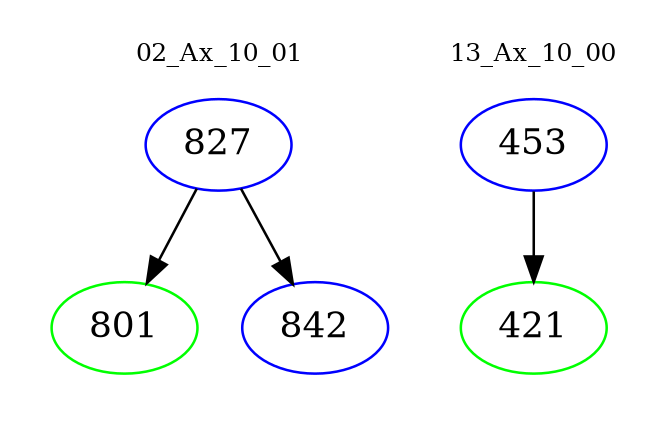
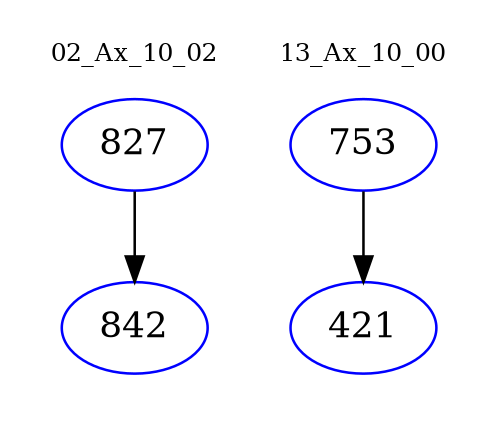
(220, 55) -> (135, 55)
(534, 145) -> (363, 145)
(125, 328) -> none
(534, 328) -> (363, 328)
